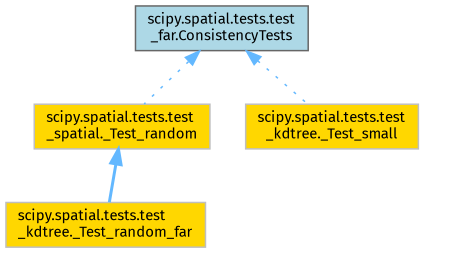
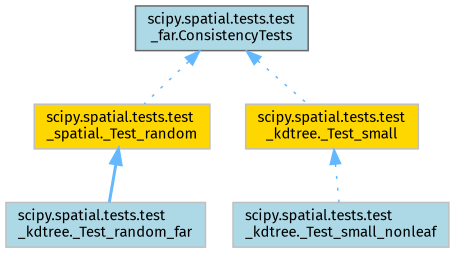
(106, 225) -> (106, 225)
none -> (341, 225)
